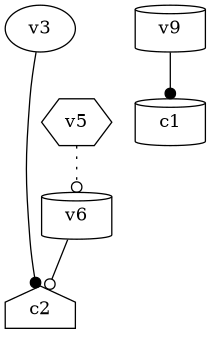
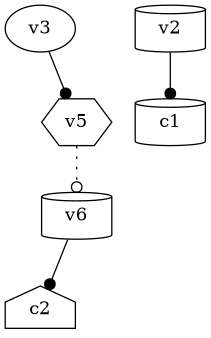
(170, 29) -> (170, 29)
(26, 165) -> (56, 70)
(60, 259) -> (60, 259)
